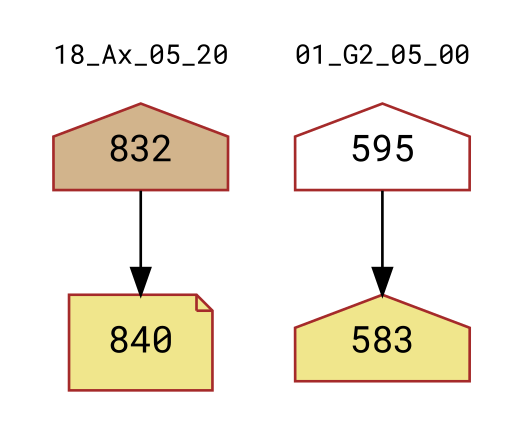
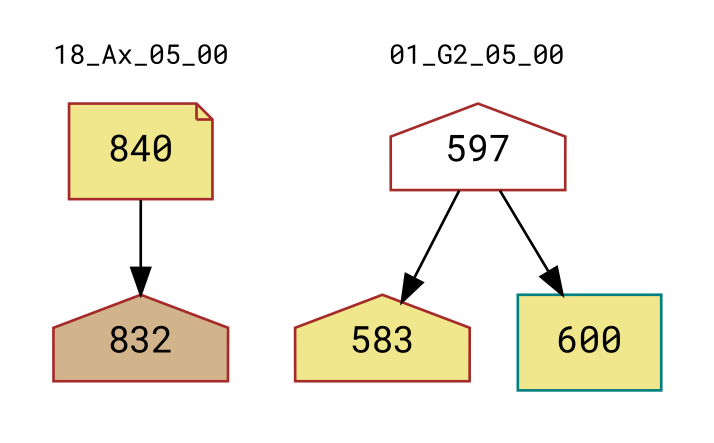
(142, 57) -> (142, 57)
(382, 151) -> (478, 151)
(141, 229) -> (141, 234)
none -> (590, 343)
